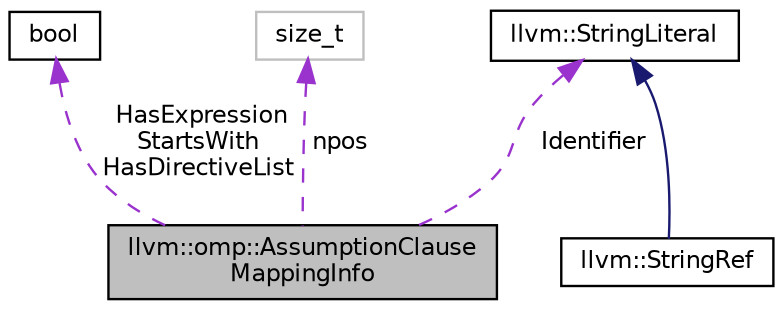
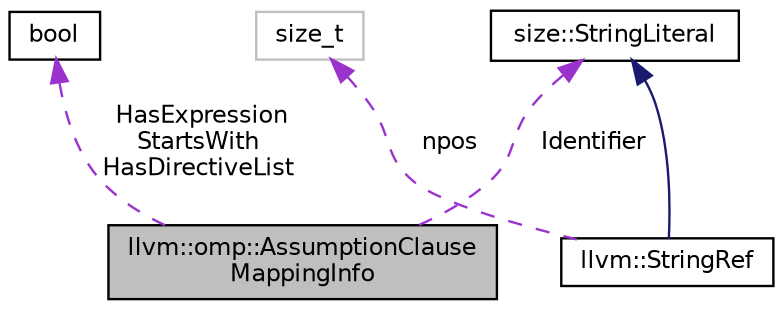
(615, 36) -> (615, 36)
(303, 154) -> (434, 194)
